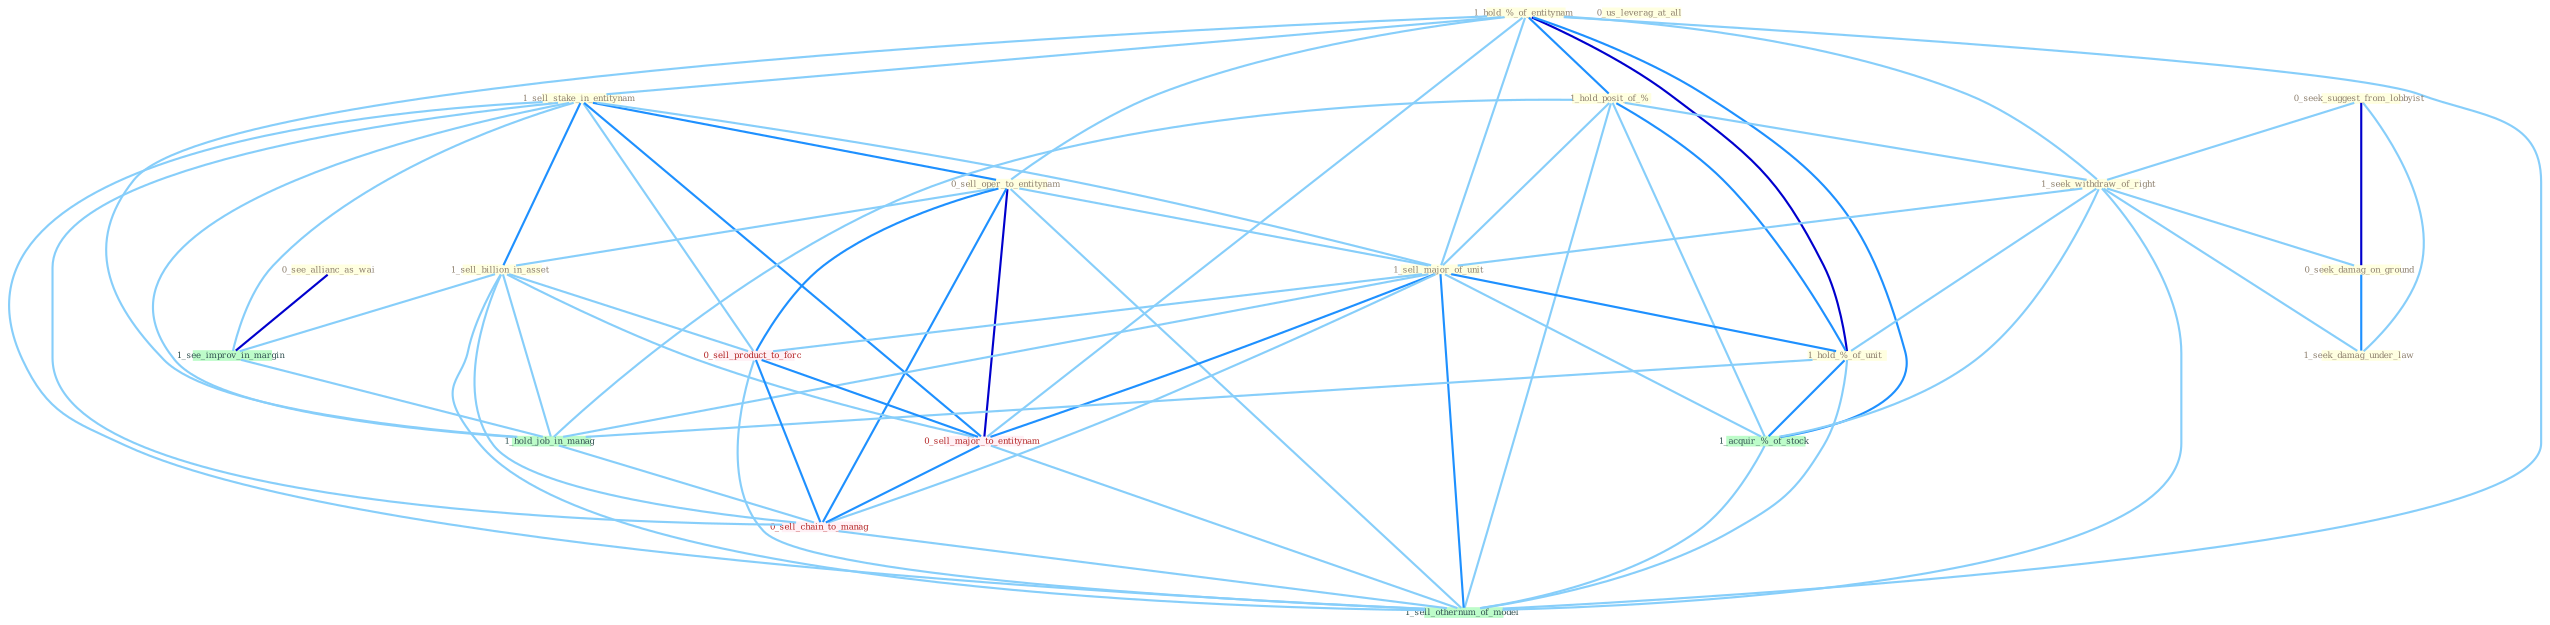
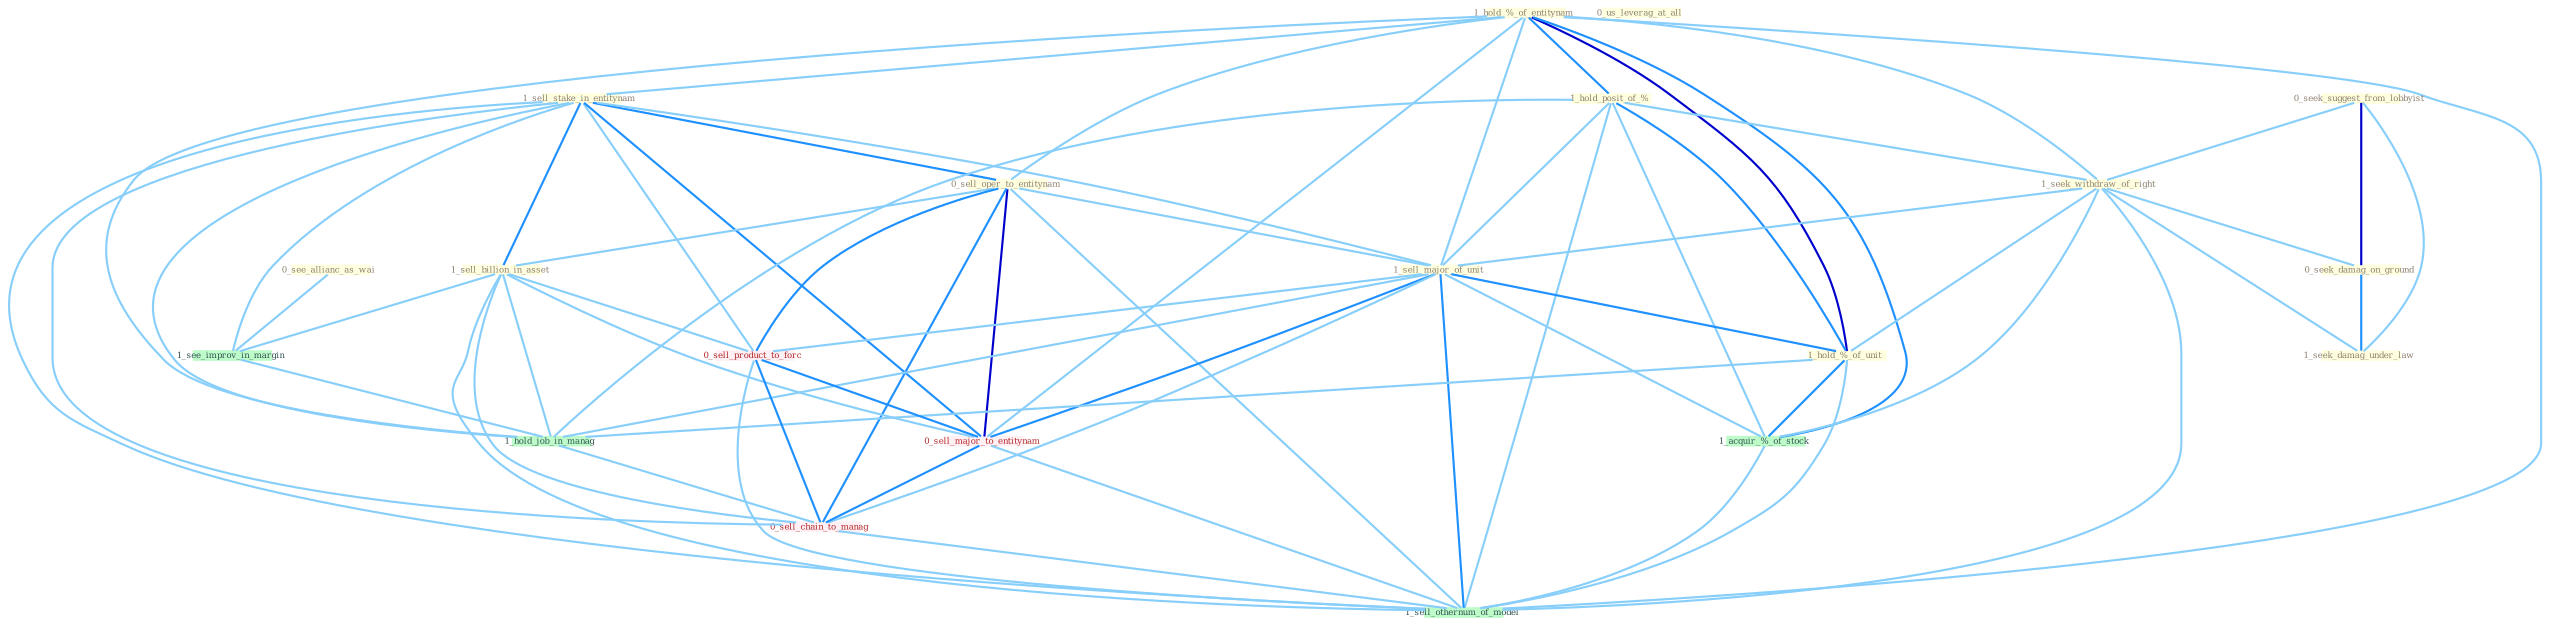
(282, 313) -> (282, 313)
